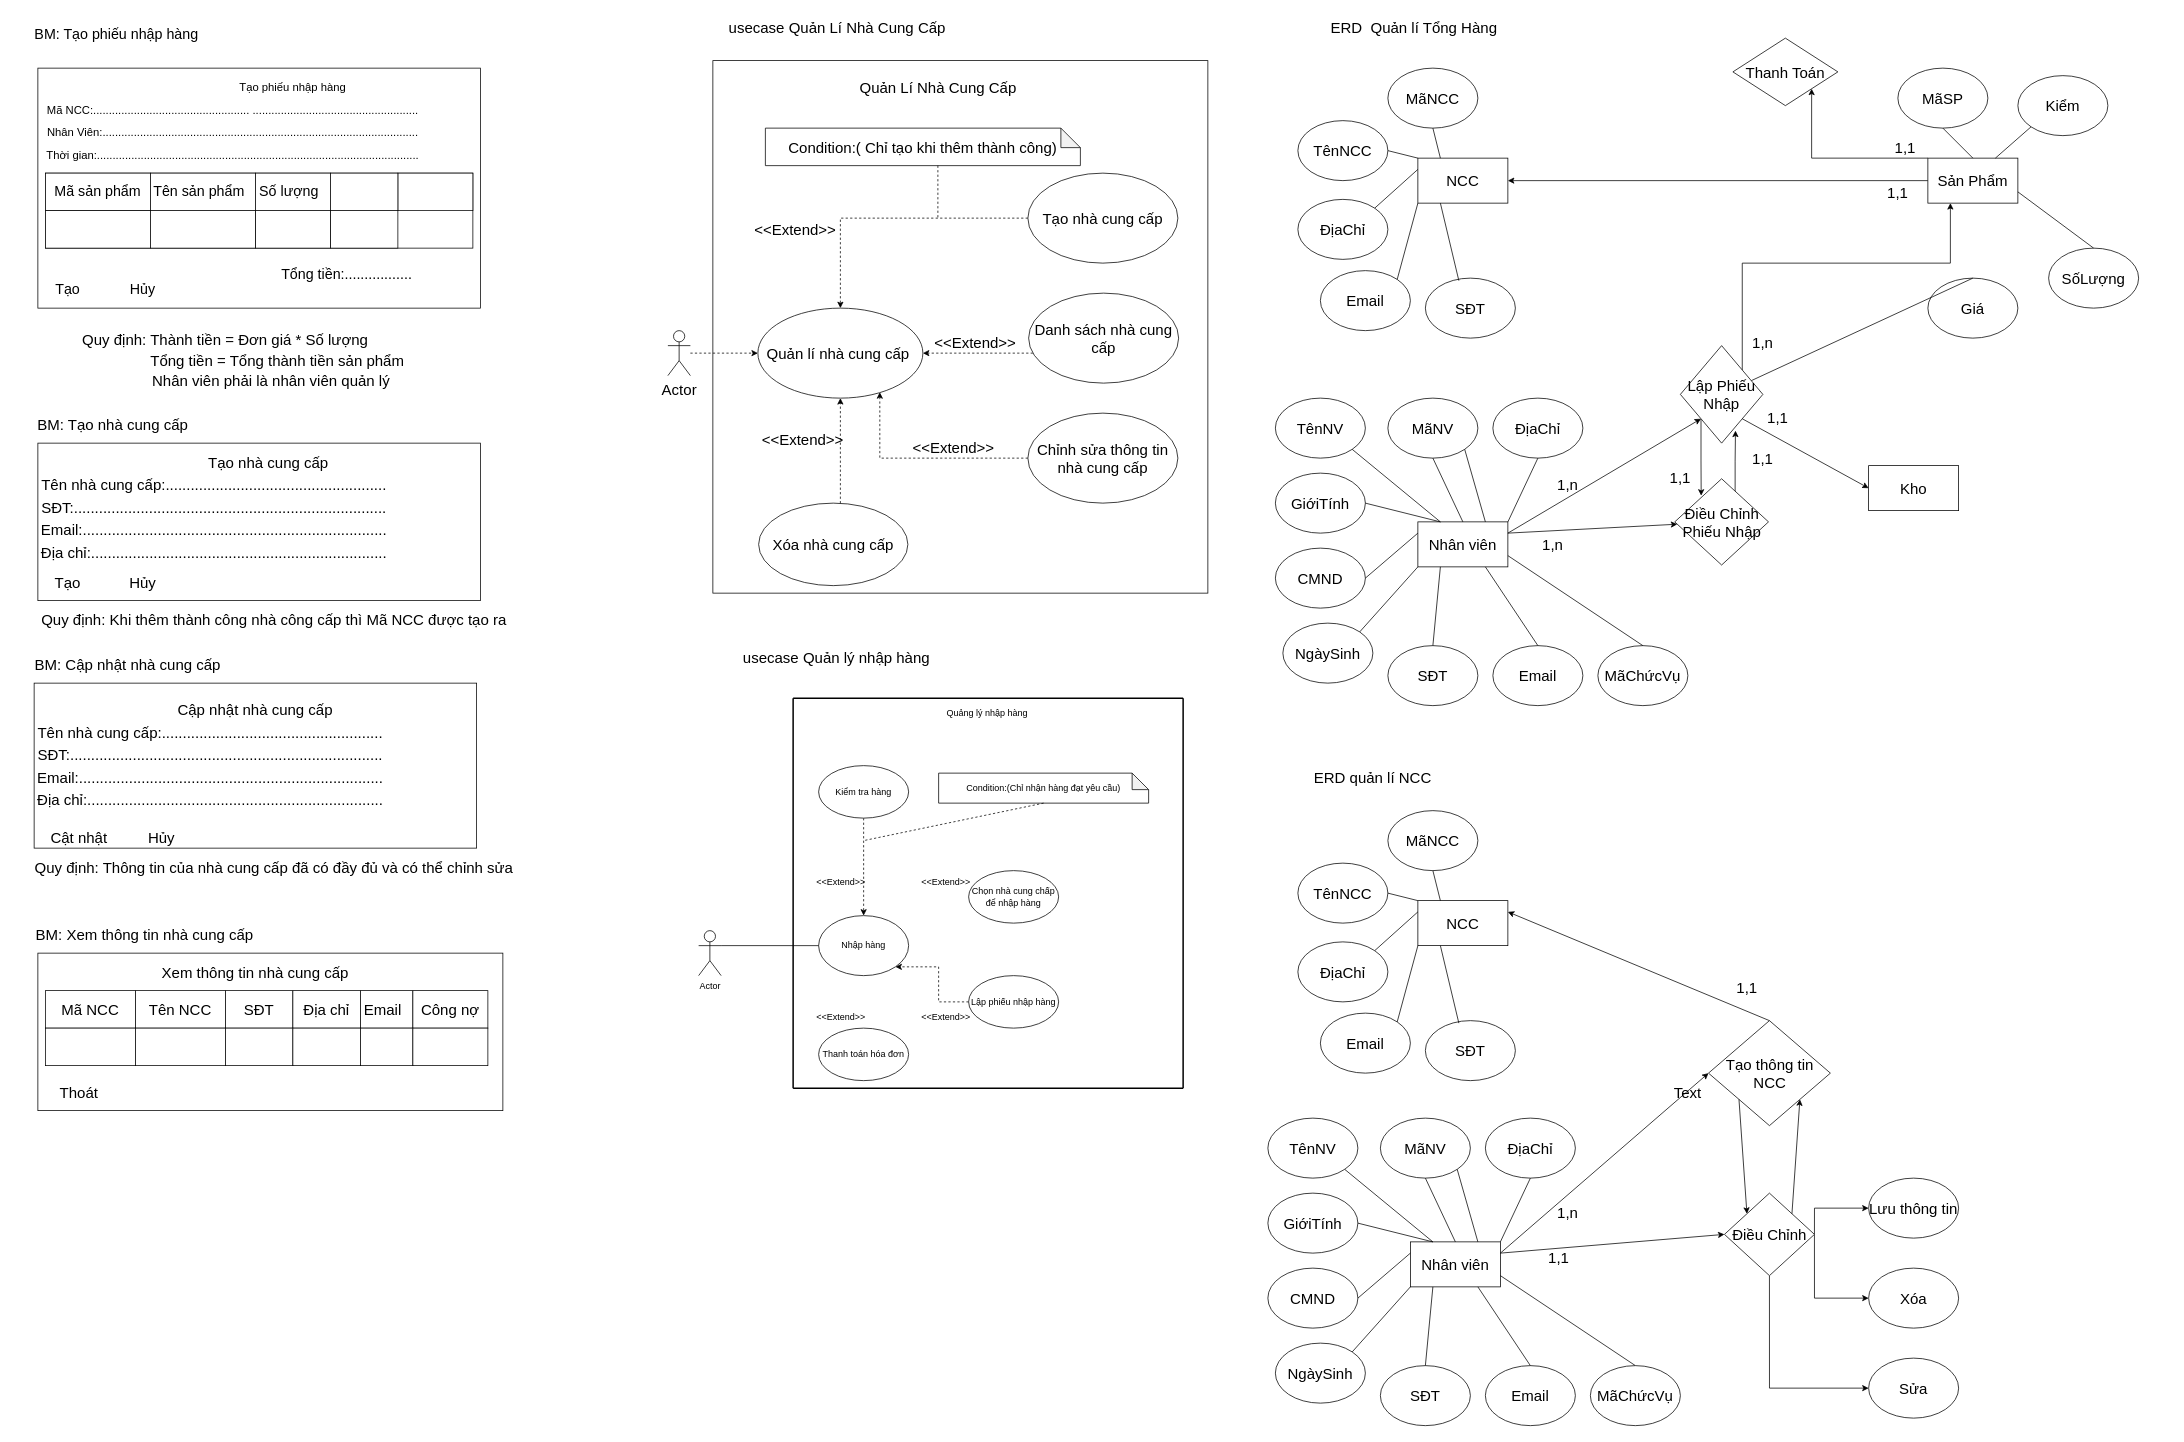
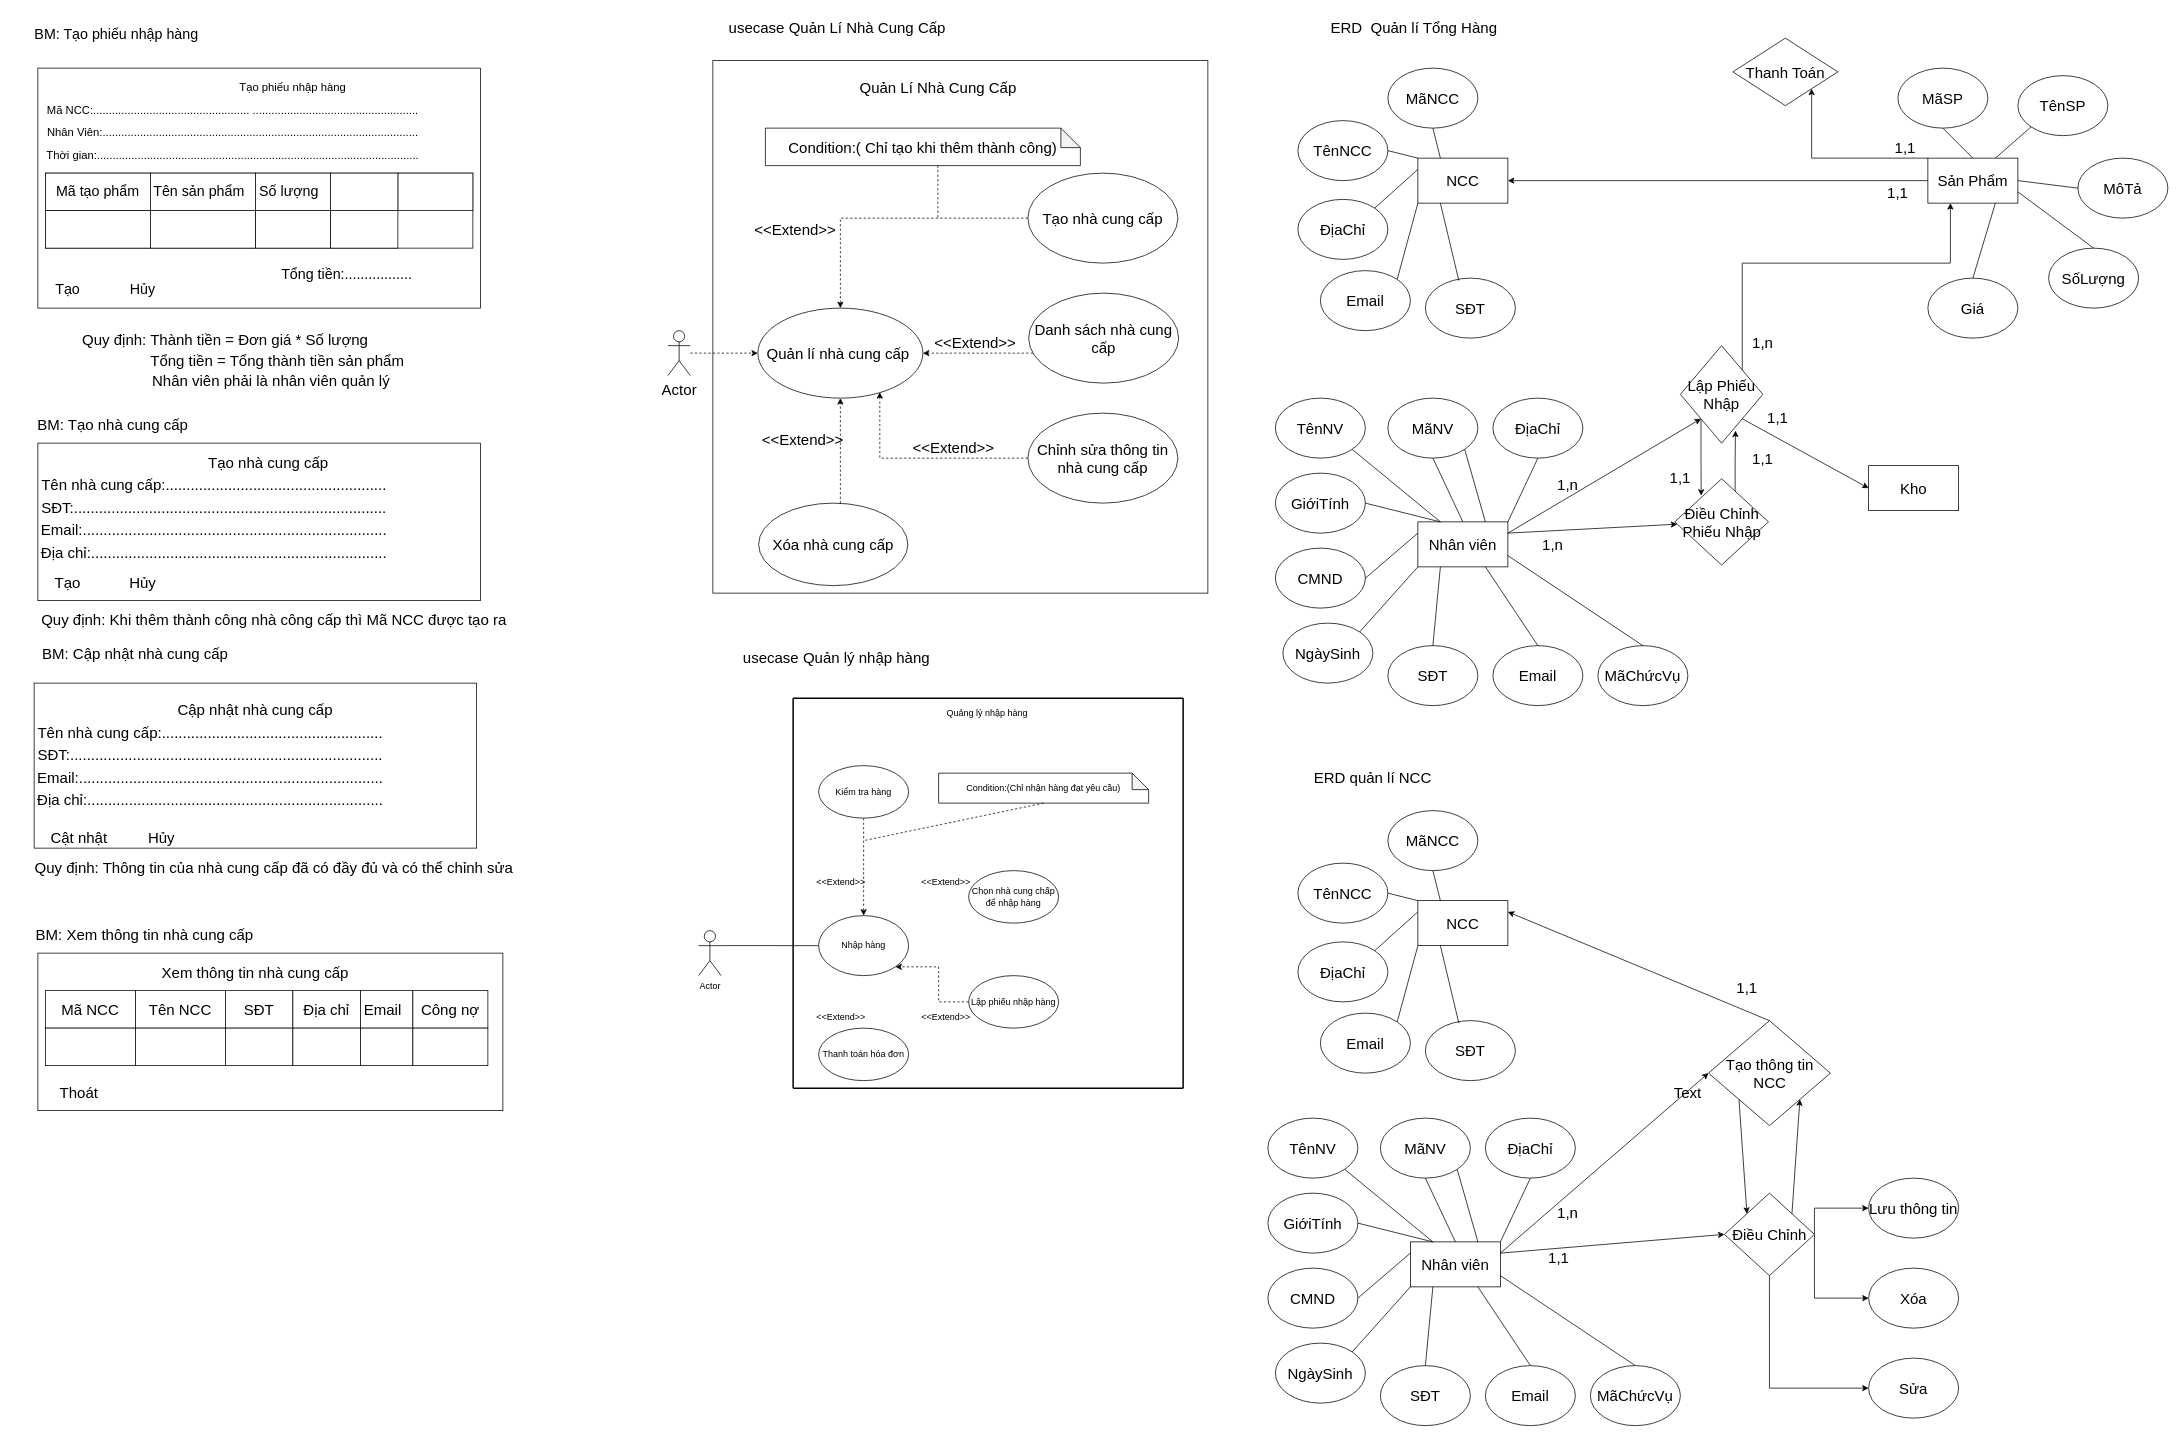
(2063, 105) -> (2063, 105)
none -> (2048, 184)
none -> (2123, 188)
(98, 192) -> (98, 192)
(1862, 329) -> (1984, 240)
(128, 664) -> (135, 653)
